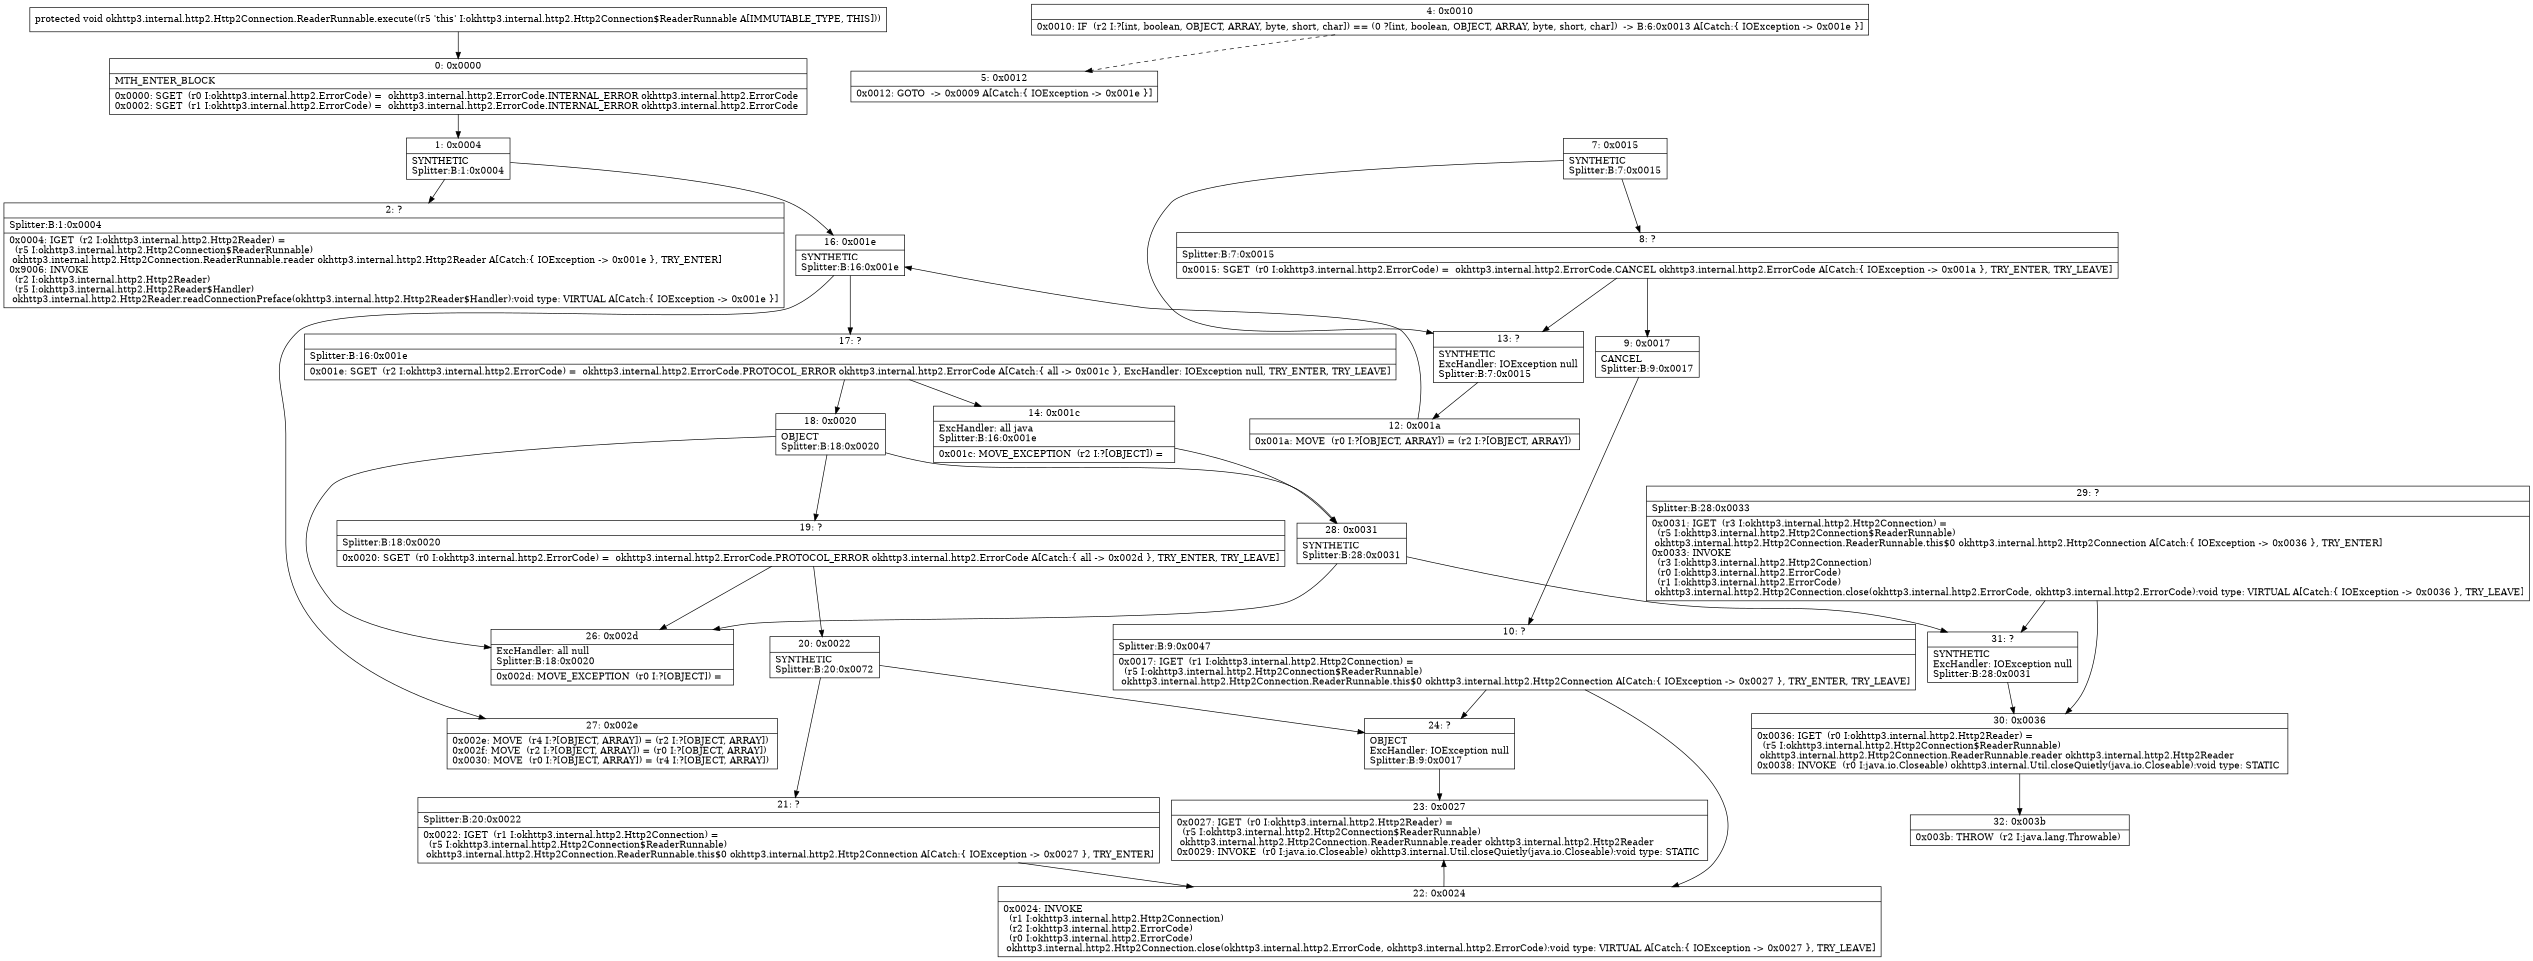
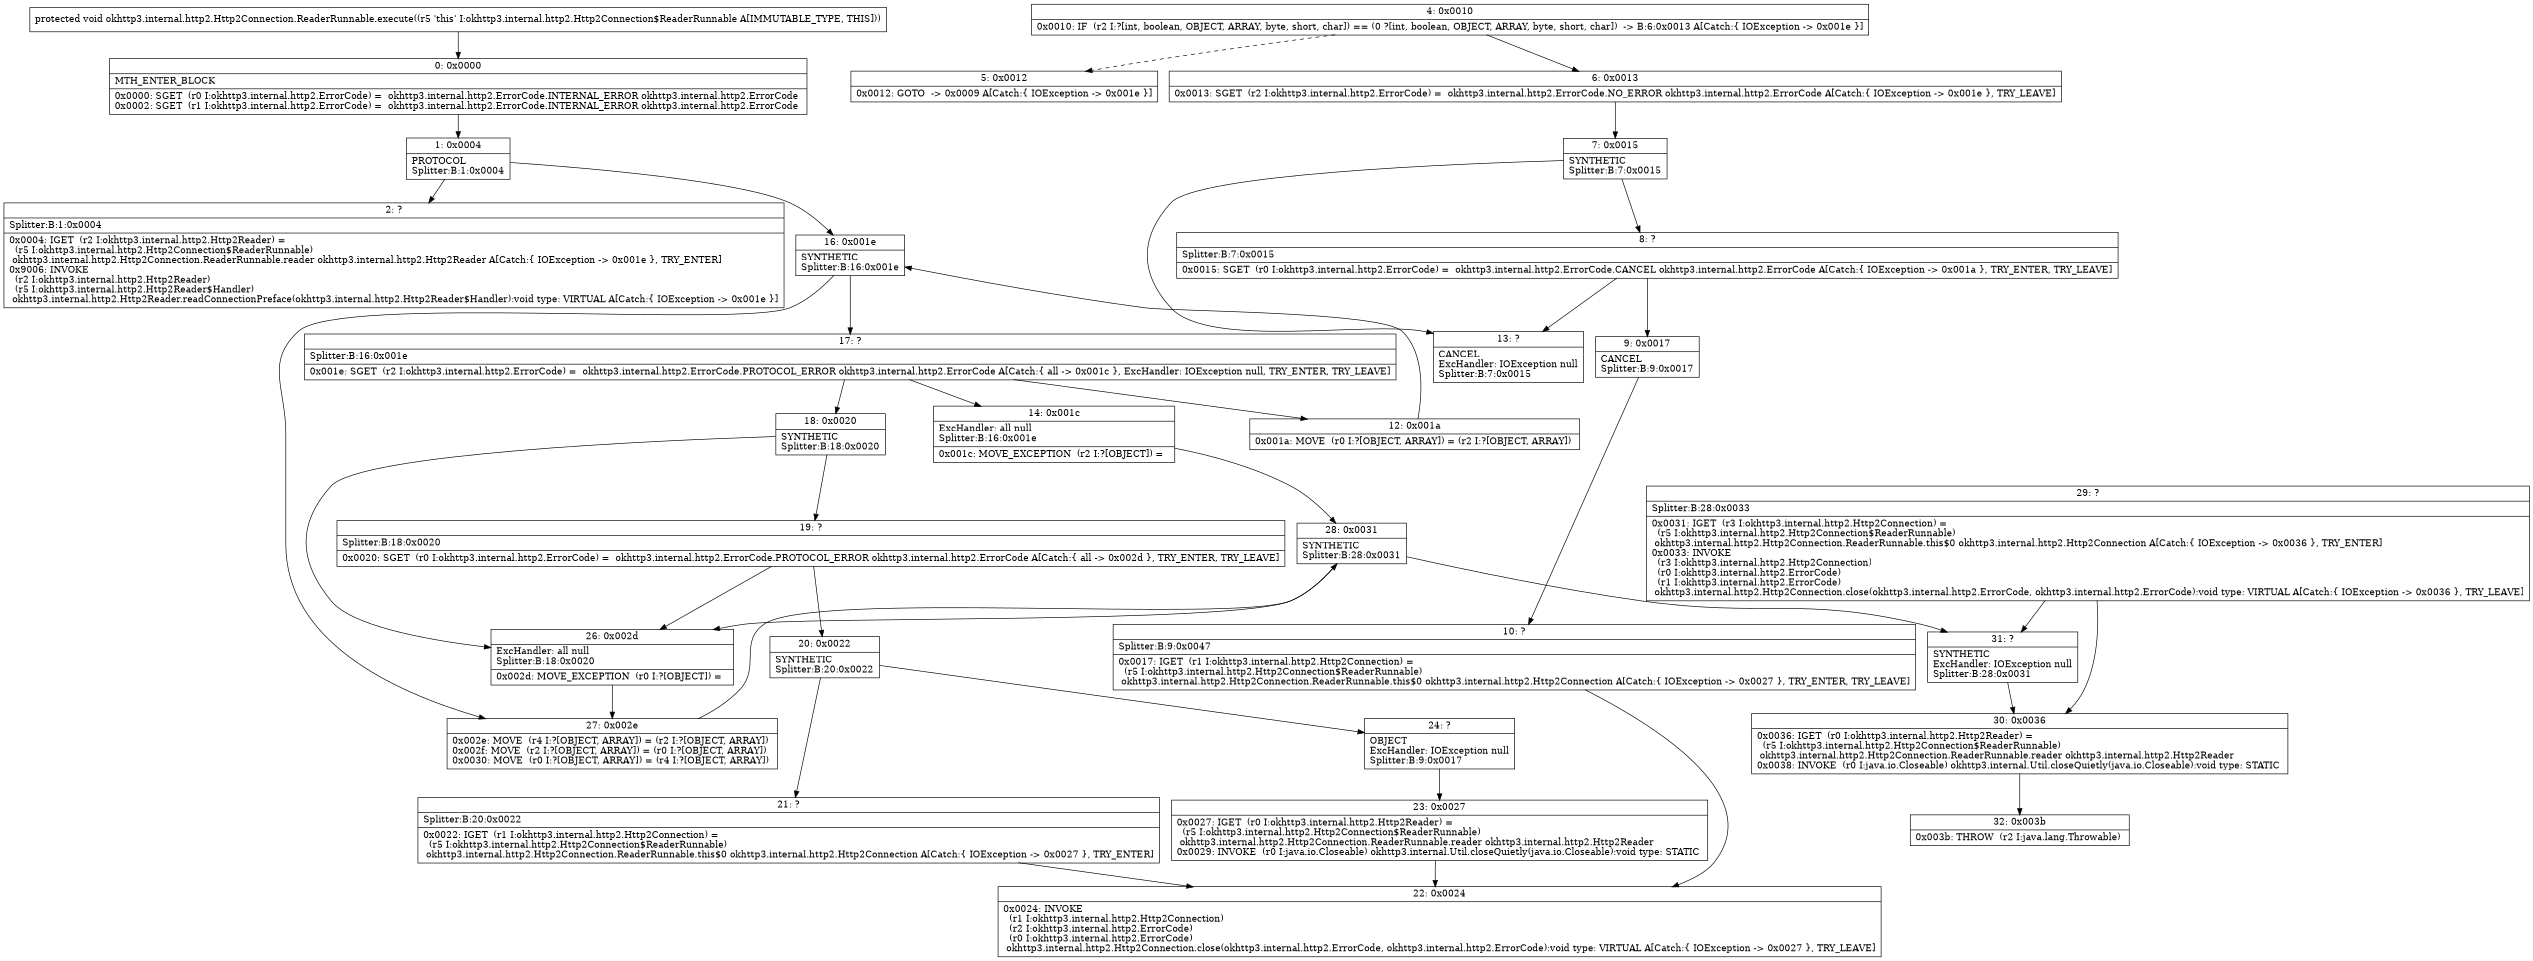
none -> (1615, 87)
(441, 161) -> (439, 161)
(1467, 355) -> (1459, 355)
(1458, 399) -> (1157, 399)
(986, 429) -> (985, 429)
(800, 437) -> (810, 437)
(1115, 467) -> (992, 608)
(825, 670) -> (825, 670)
none -> (612, 698)
(1476, 702) -> none
(1444, 877) -> (1435, 870)
